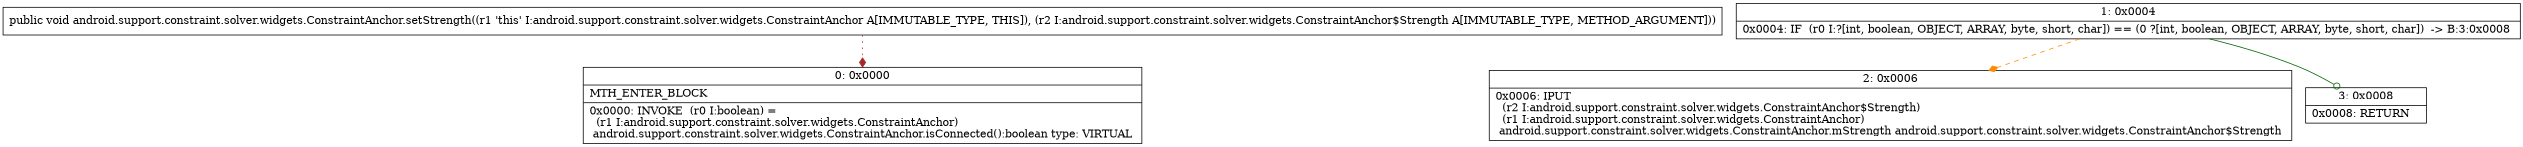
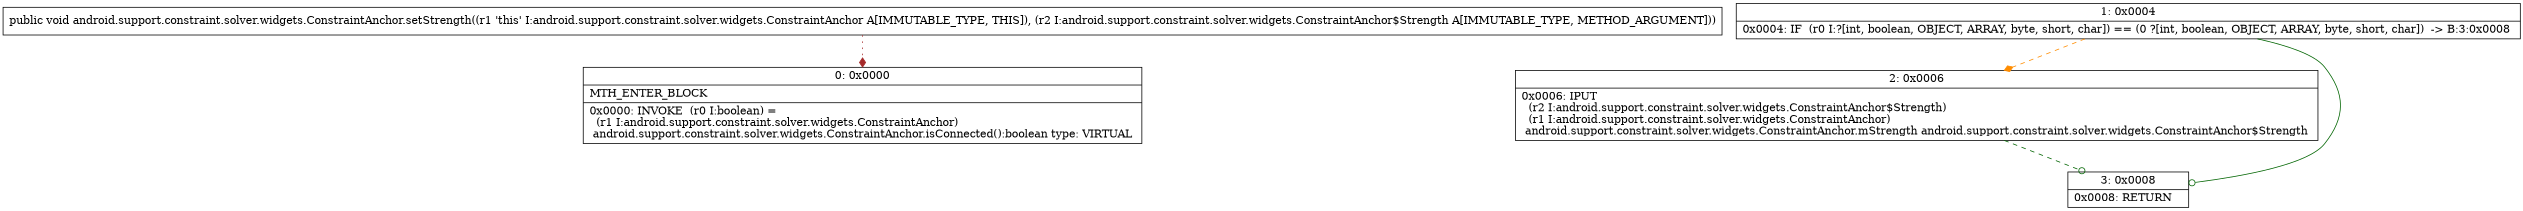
none -> (2042, 155)
